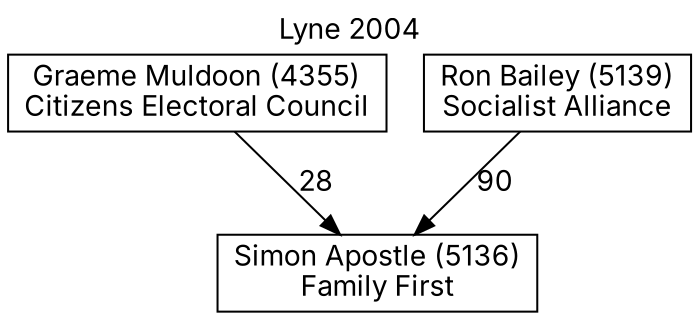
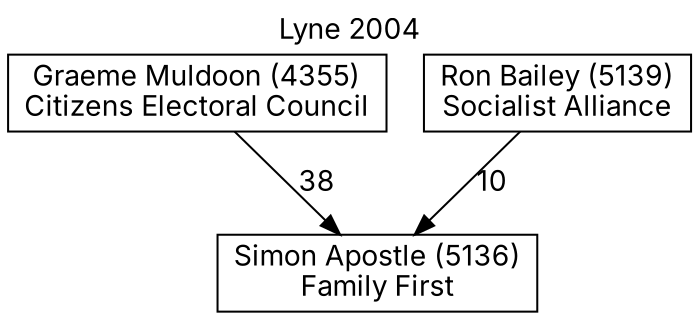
(317, 183) -> (318, 183)
(496, 183) -> (493, 183)
